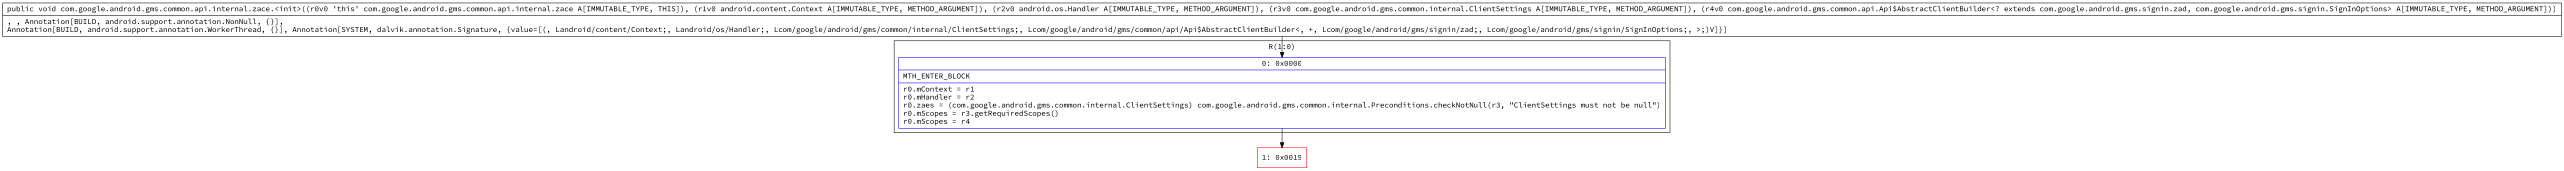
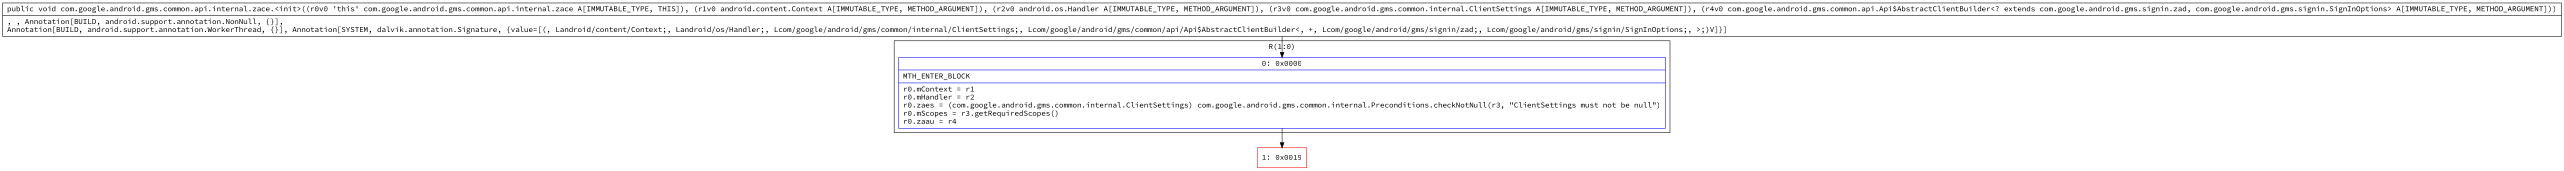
(937, 122) -> (930, 122)
